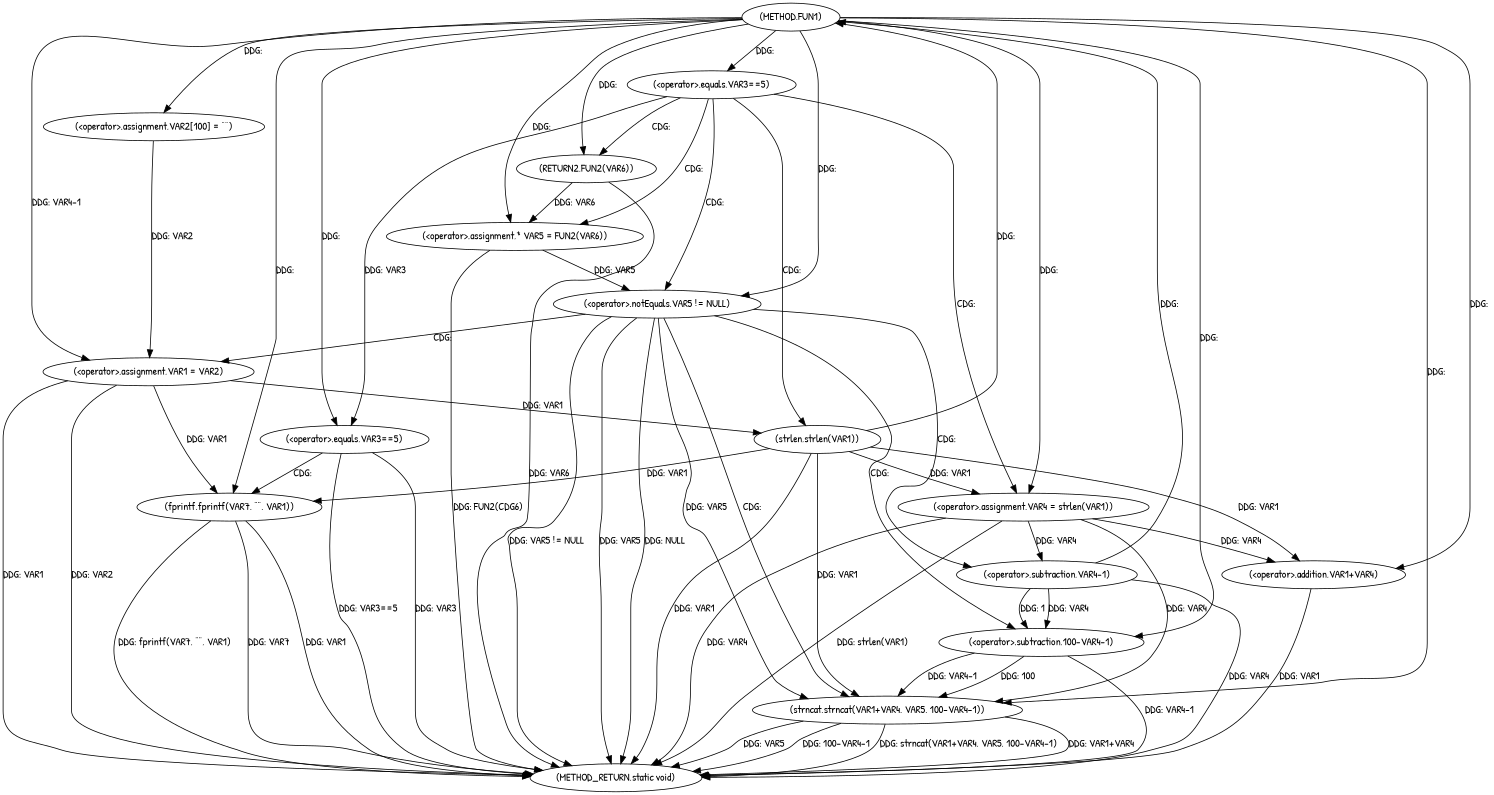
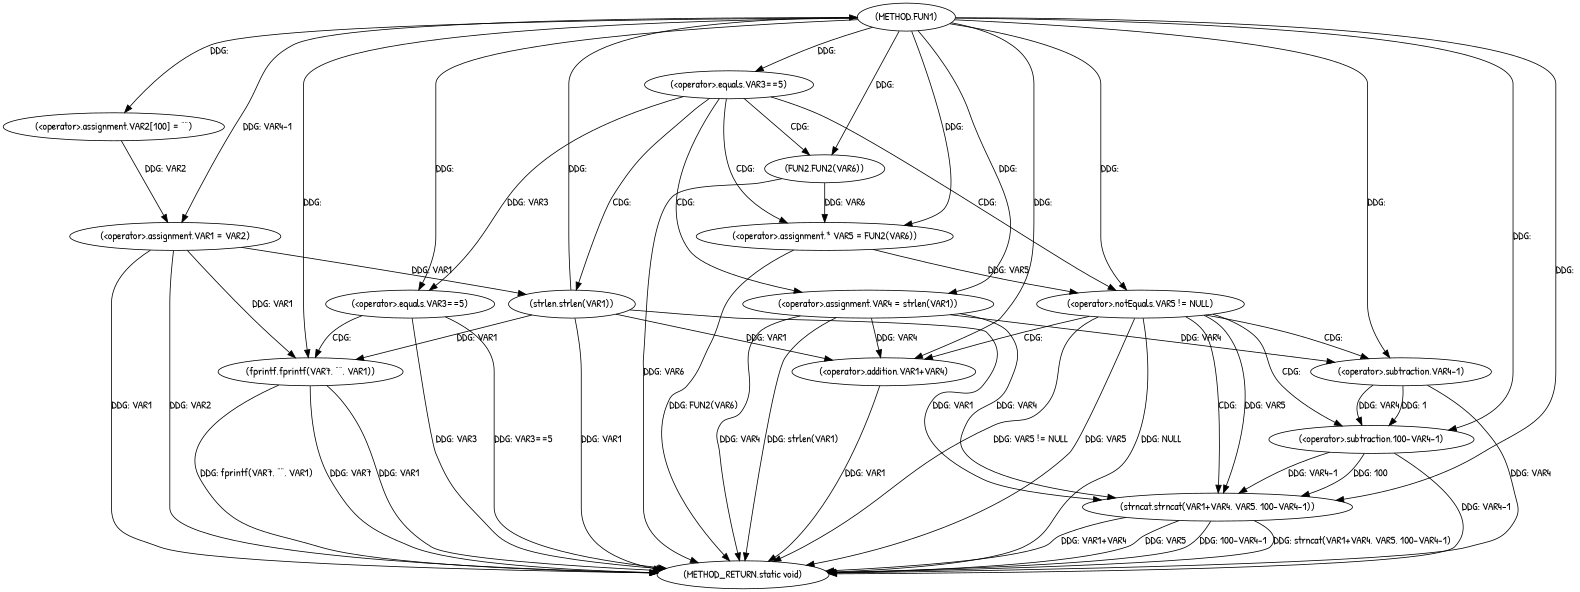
(586, 169) -> (825, 169)
(1157, 182) -> (1300, 53)
(407, 337) -> (1018, 333)
(910, 473) -> none
(488, 507) -> (704, 406)
